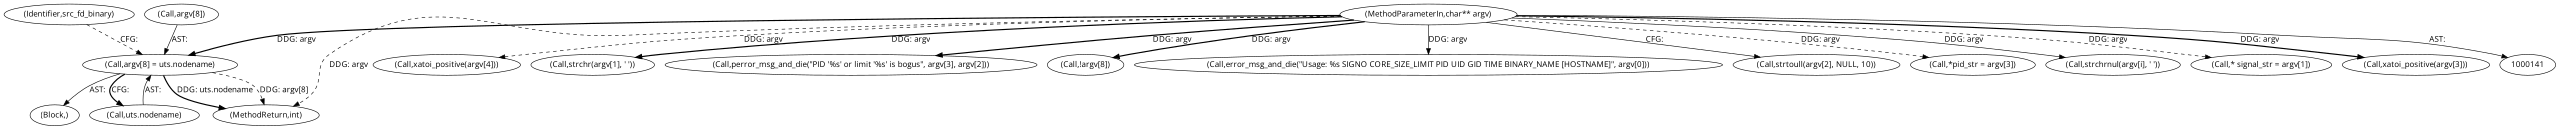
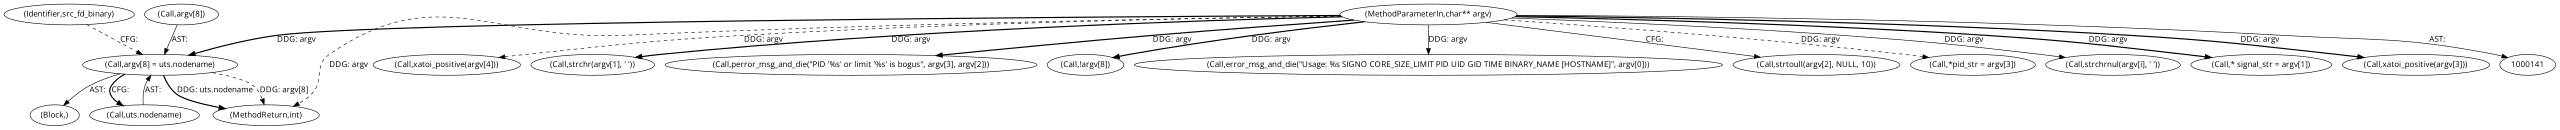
(1861, 28) -> (1861, 28)
